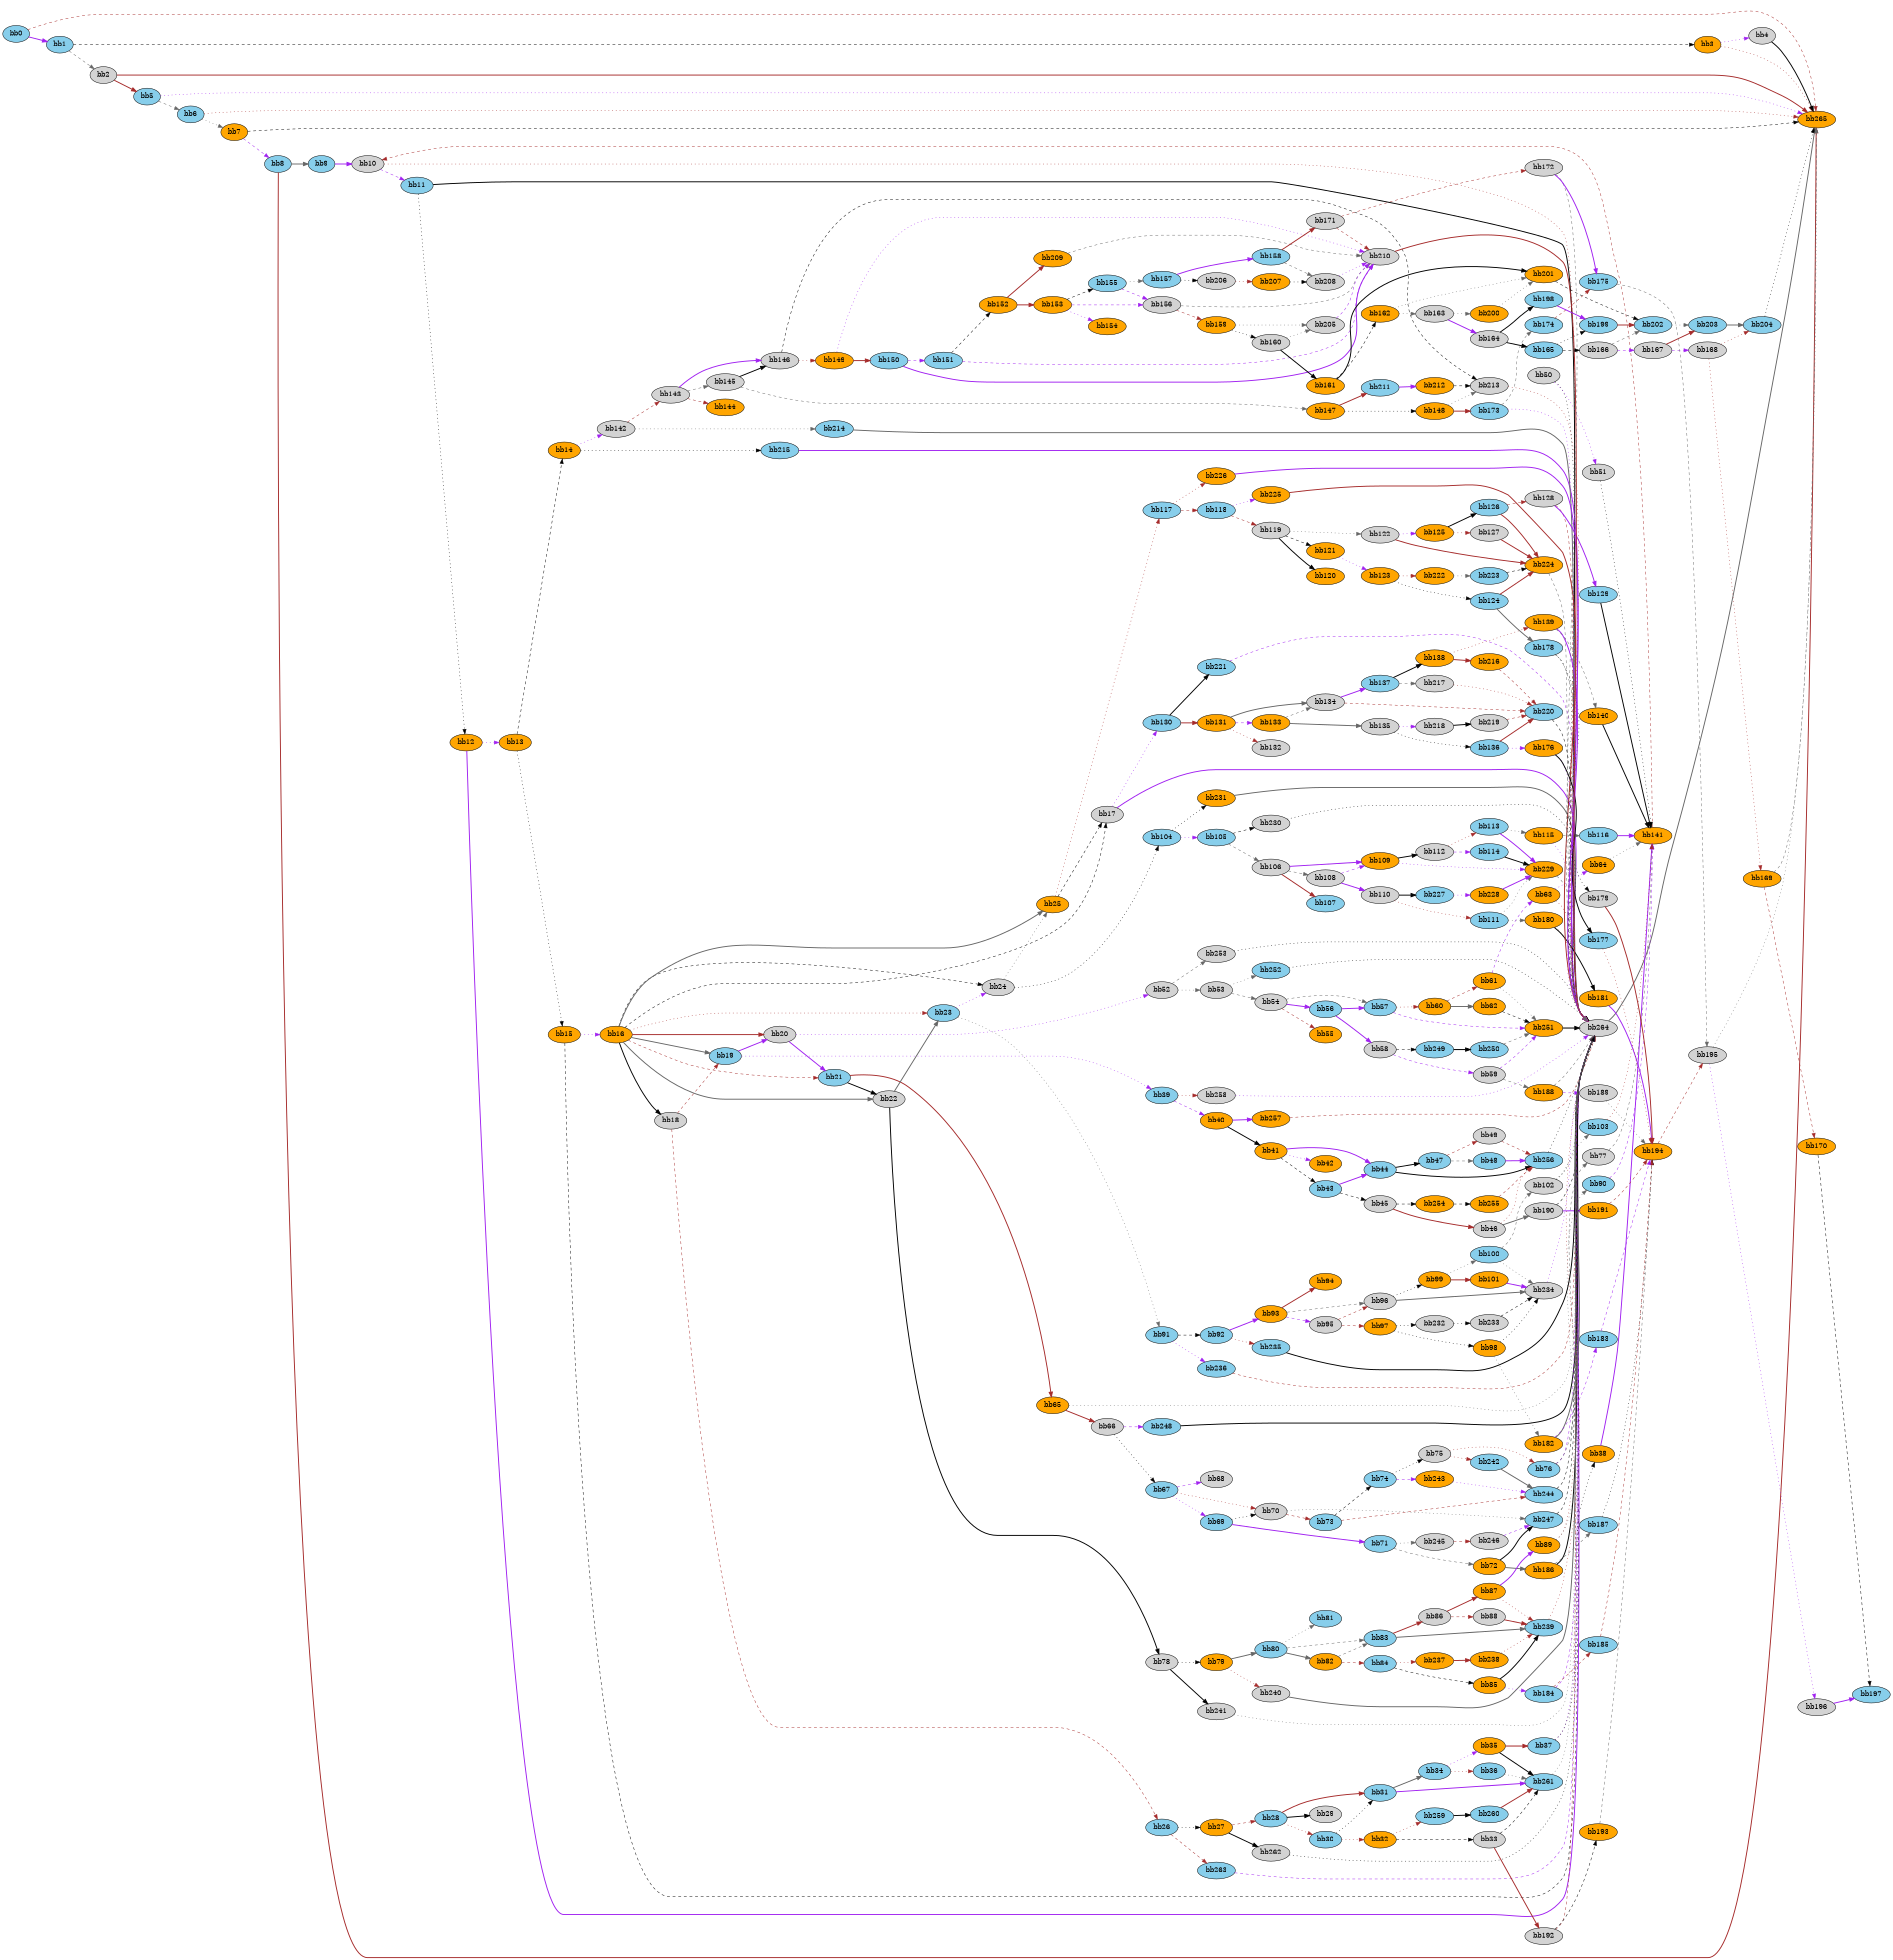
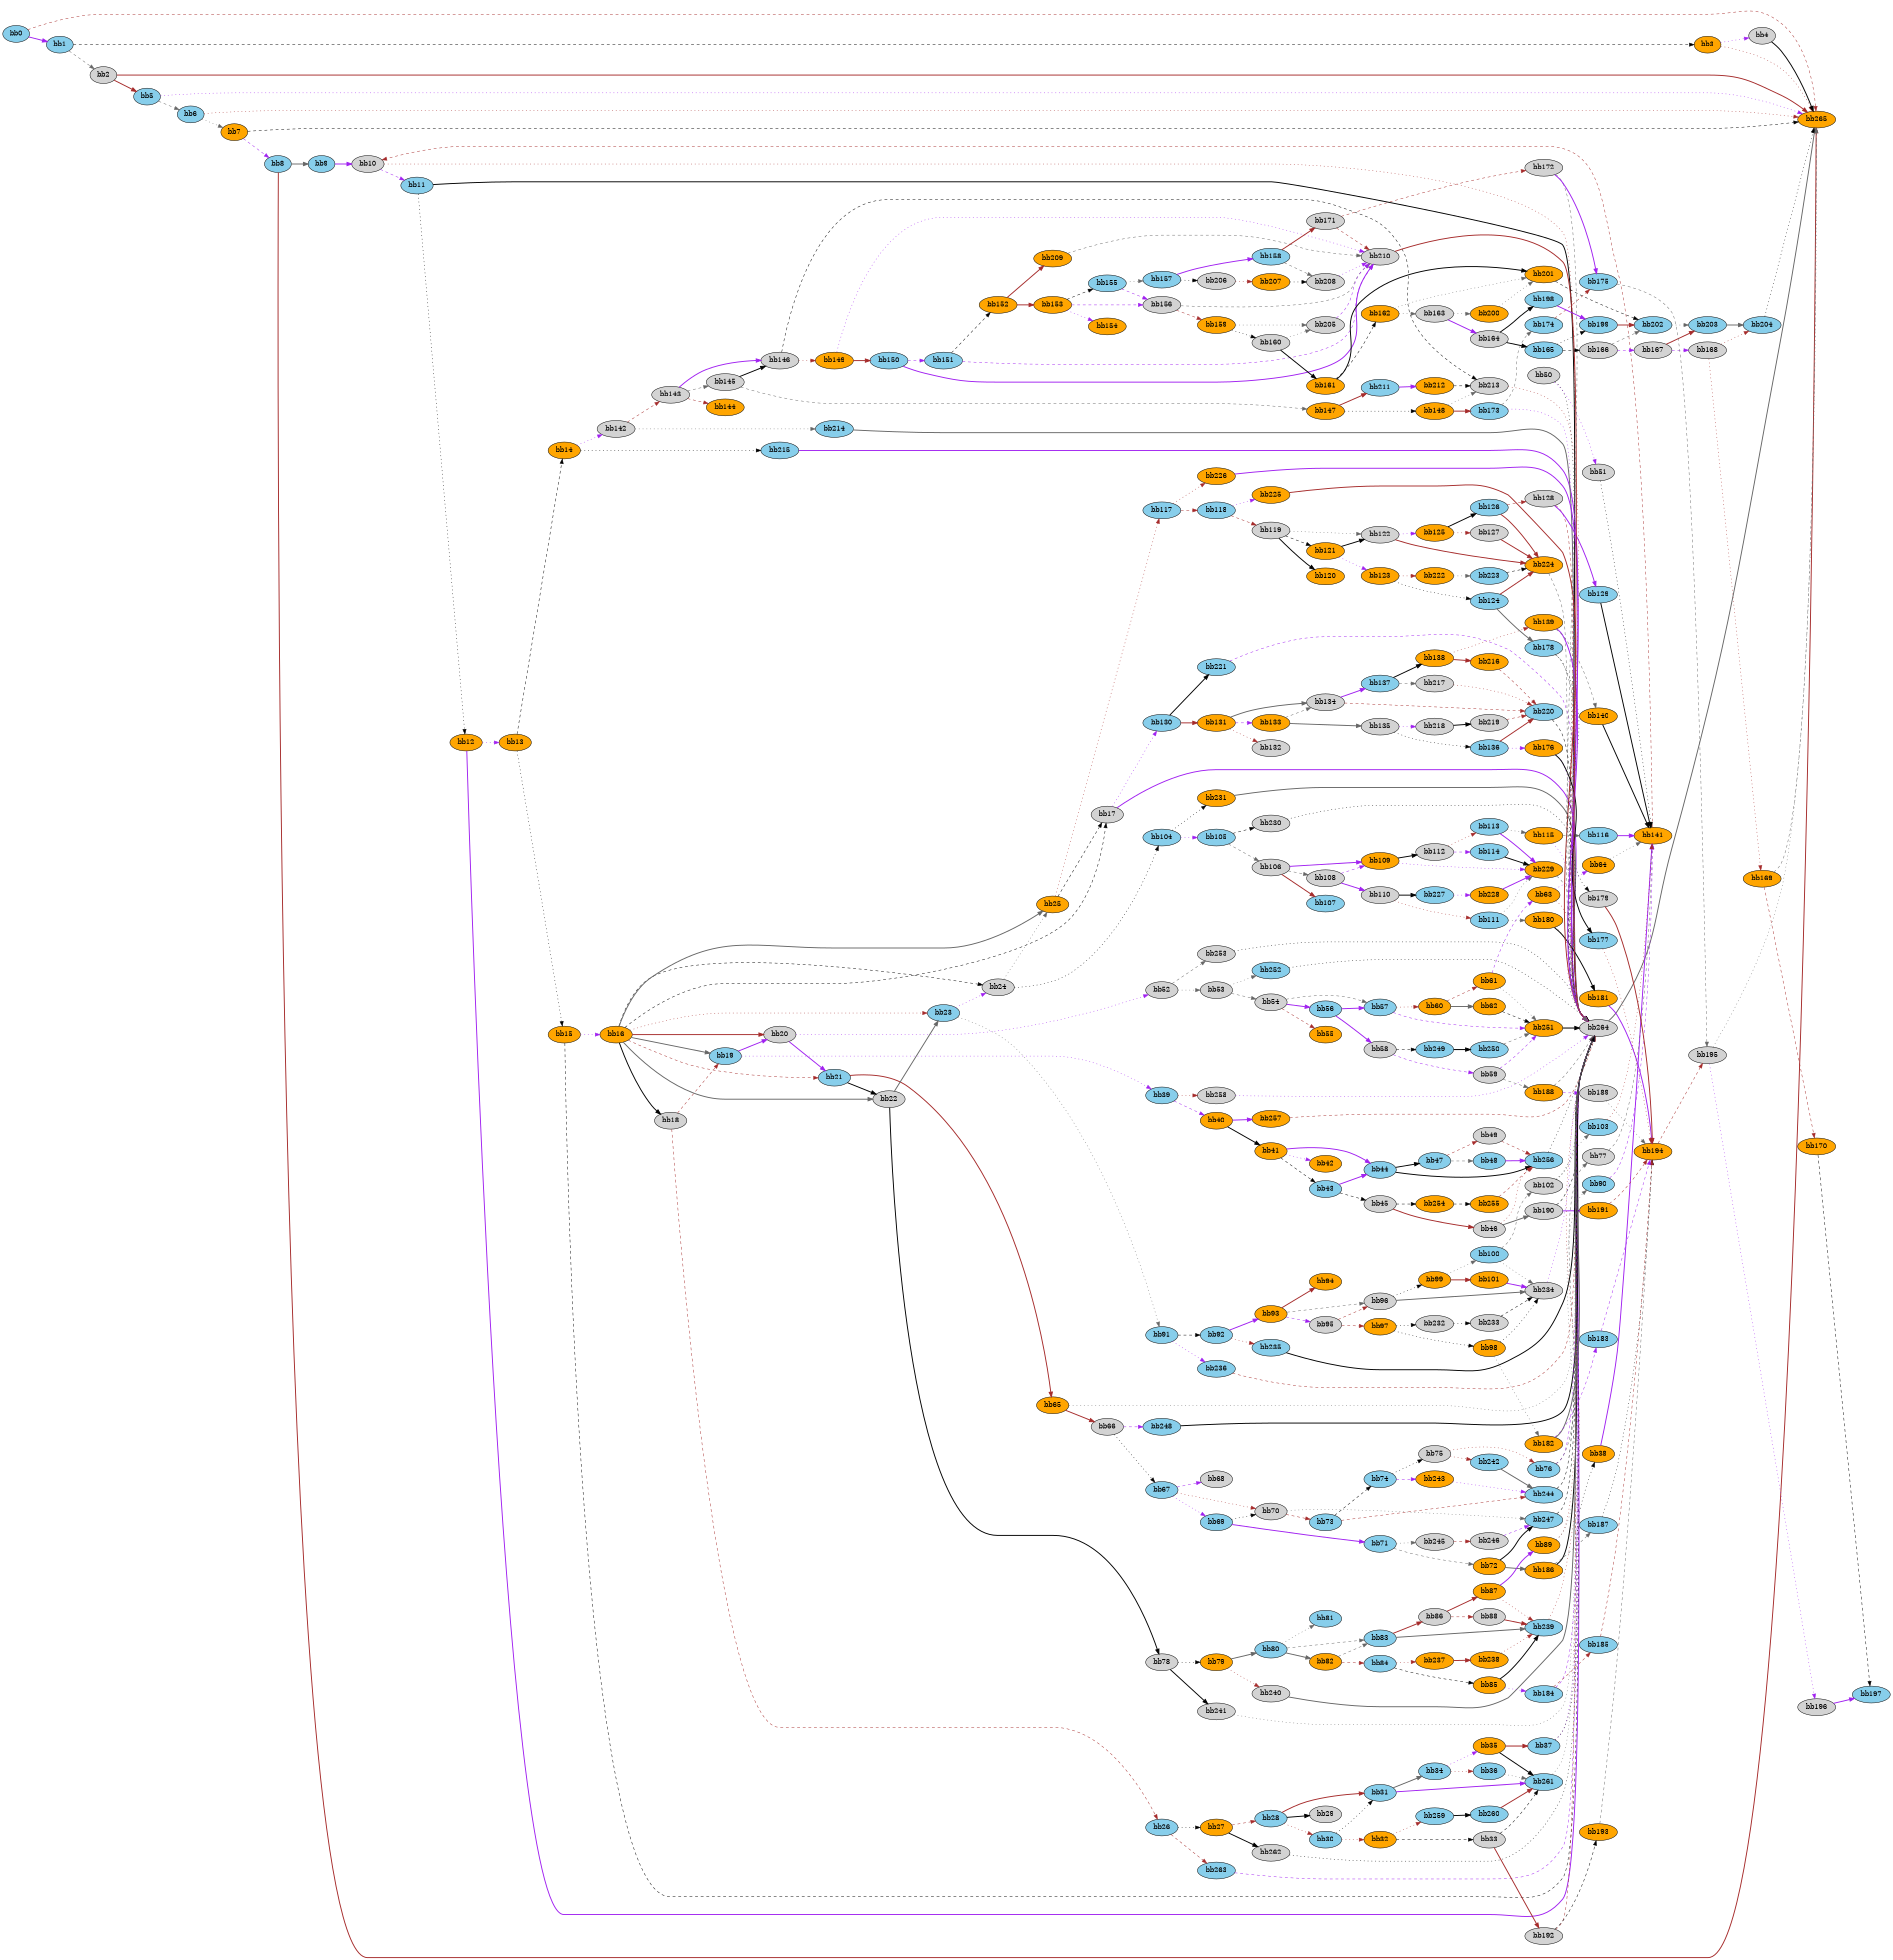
none -> (1351, 544)
